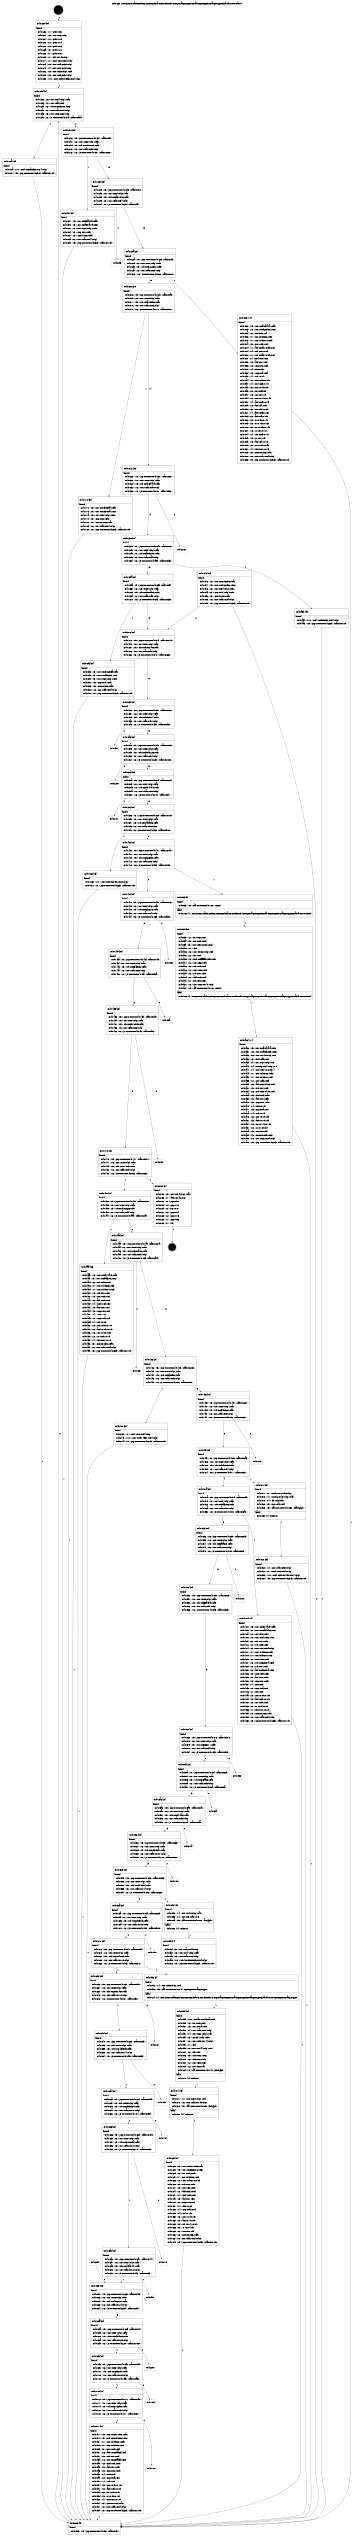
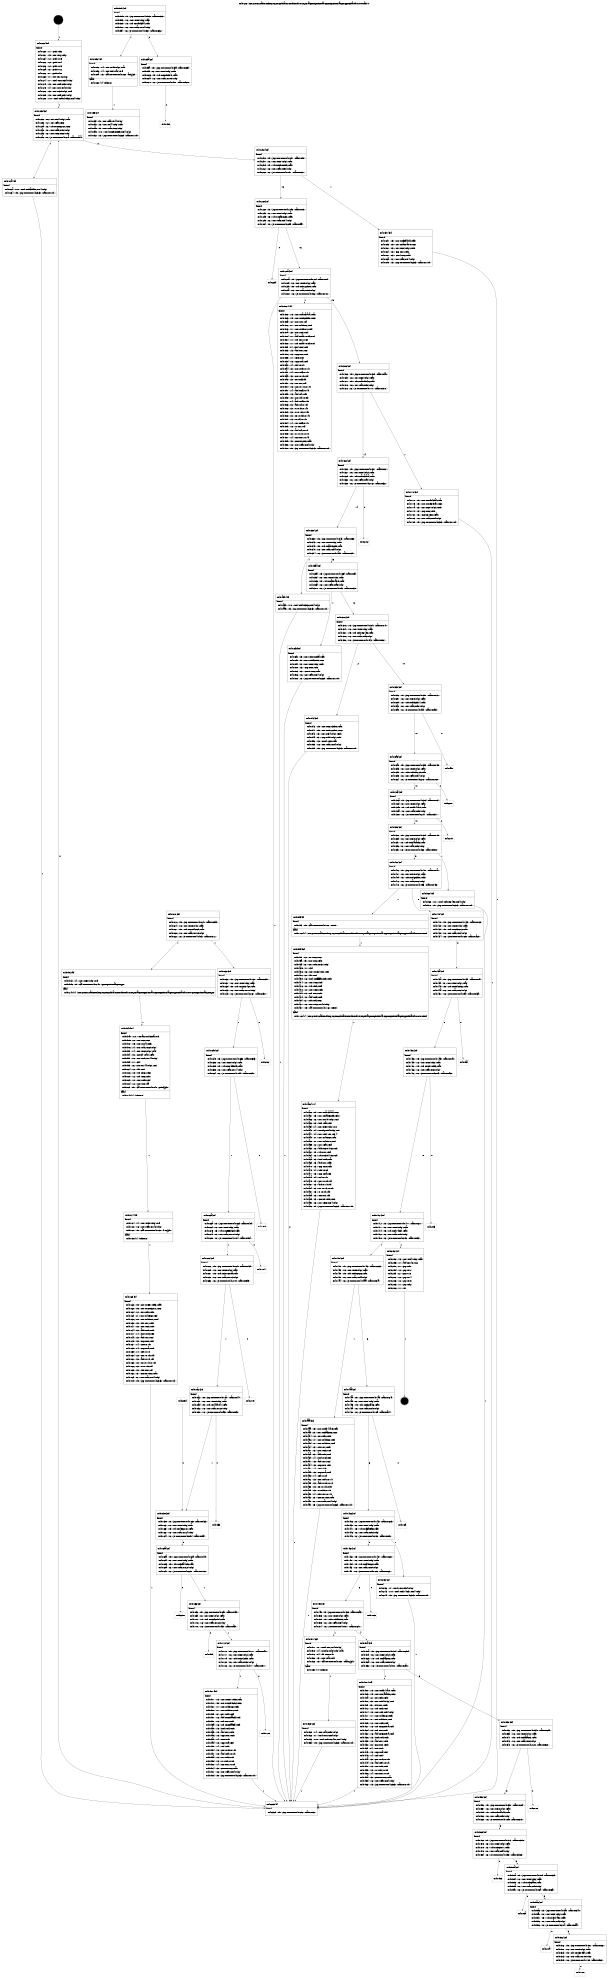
(184, 618) -> (347, 679)
(168, 963) -> none
(350, 1561) -> (274, 1048)
(147, 1863) -> none
(127, 1934) -> none
